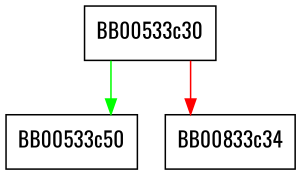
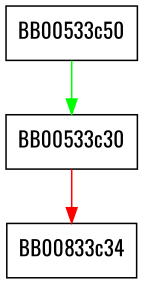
(111, 80) -> (72, 80)
